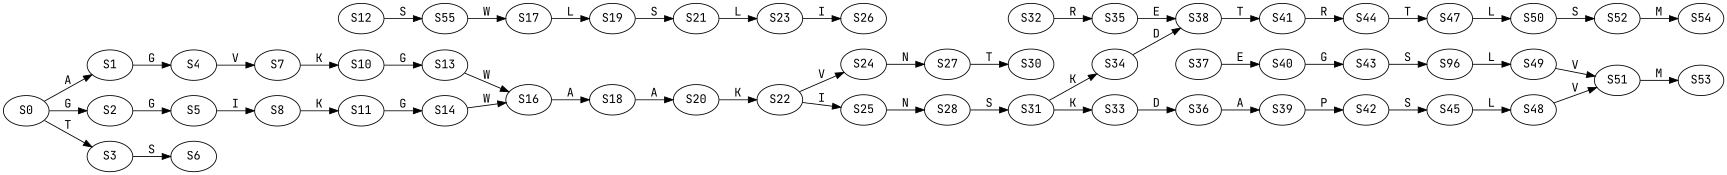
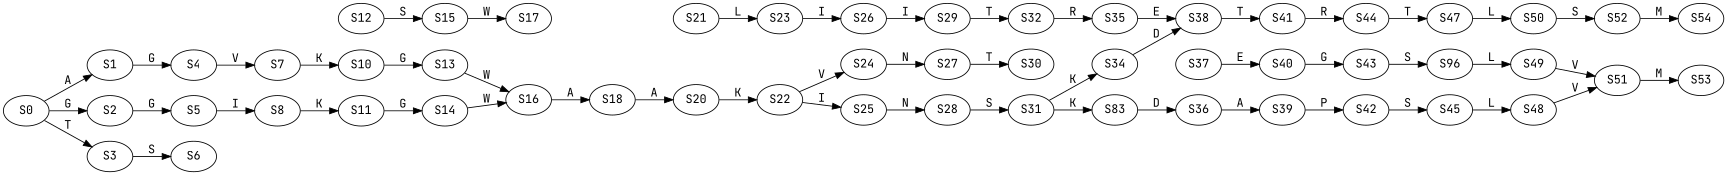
(445, 19) -> (445, 19)
(612, 19) -> none
none -> (947, 19)
(1115, 110) -> (1115, 110)
